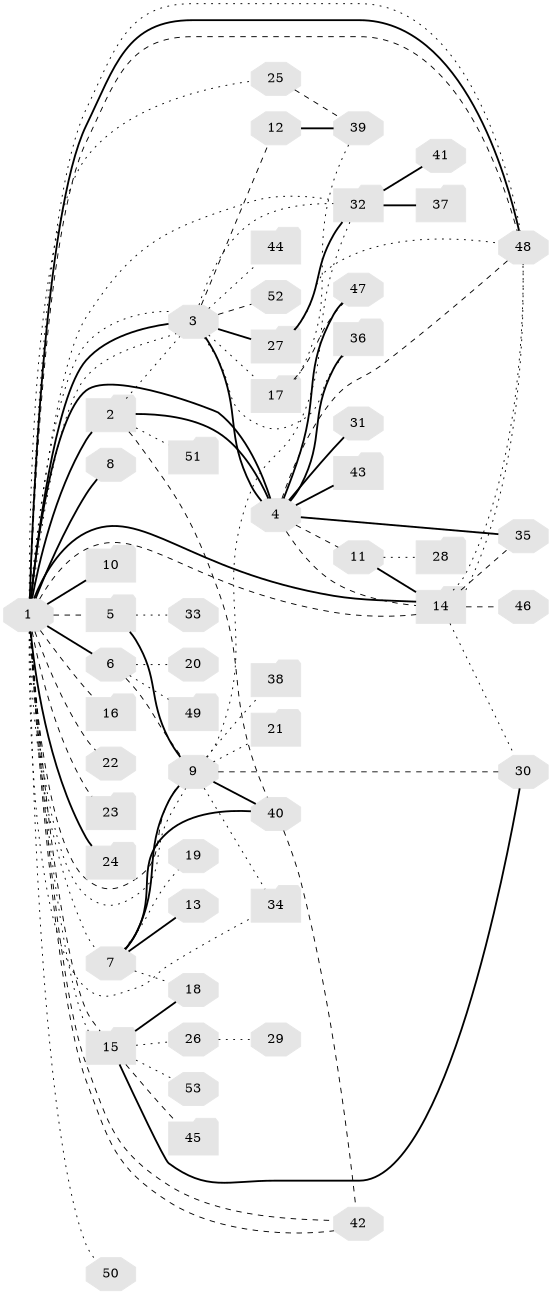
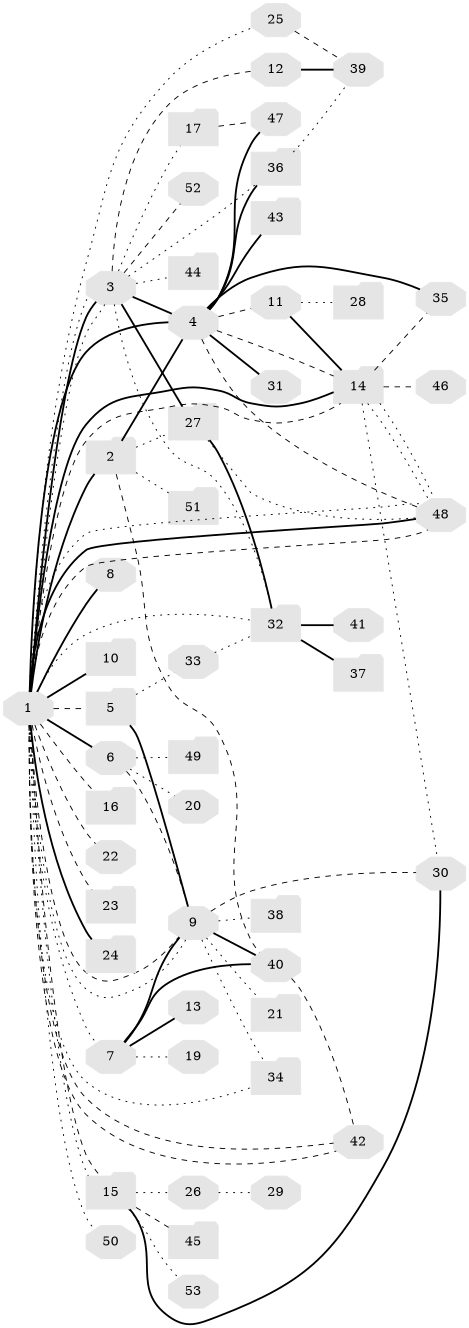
(322, 287) -> (321, 119)
(153, 368) -> (152, 440)
(250, 496) -> (233, 644)
(193, 990) -> none
